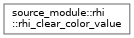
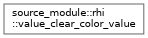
(67, 19) -> (74, 19)
